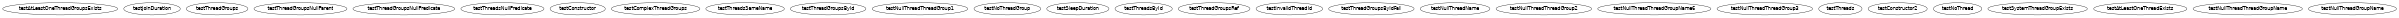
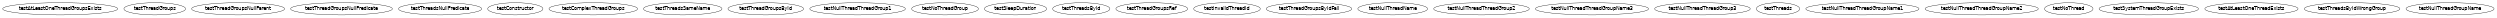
(152, 9) -> none
(1654, 9) -> (1592, 9)
none -> (1862, 9)
(1898, 9) -> (1982, 9)
(2248, 9) -> (2352, 9)
